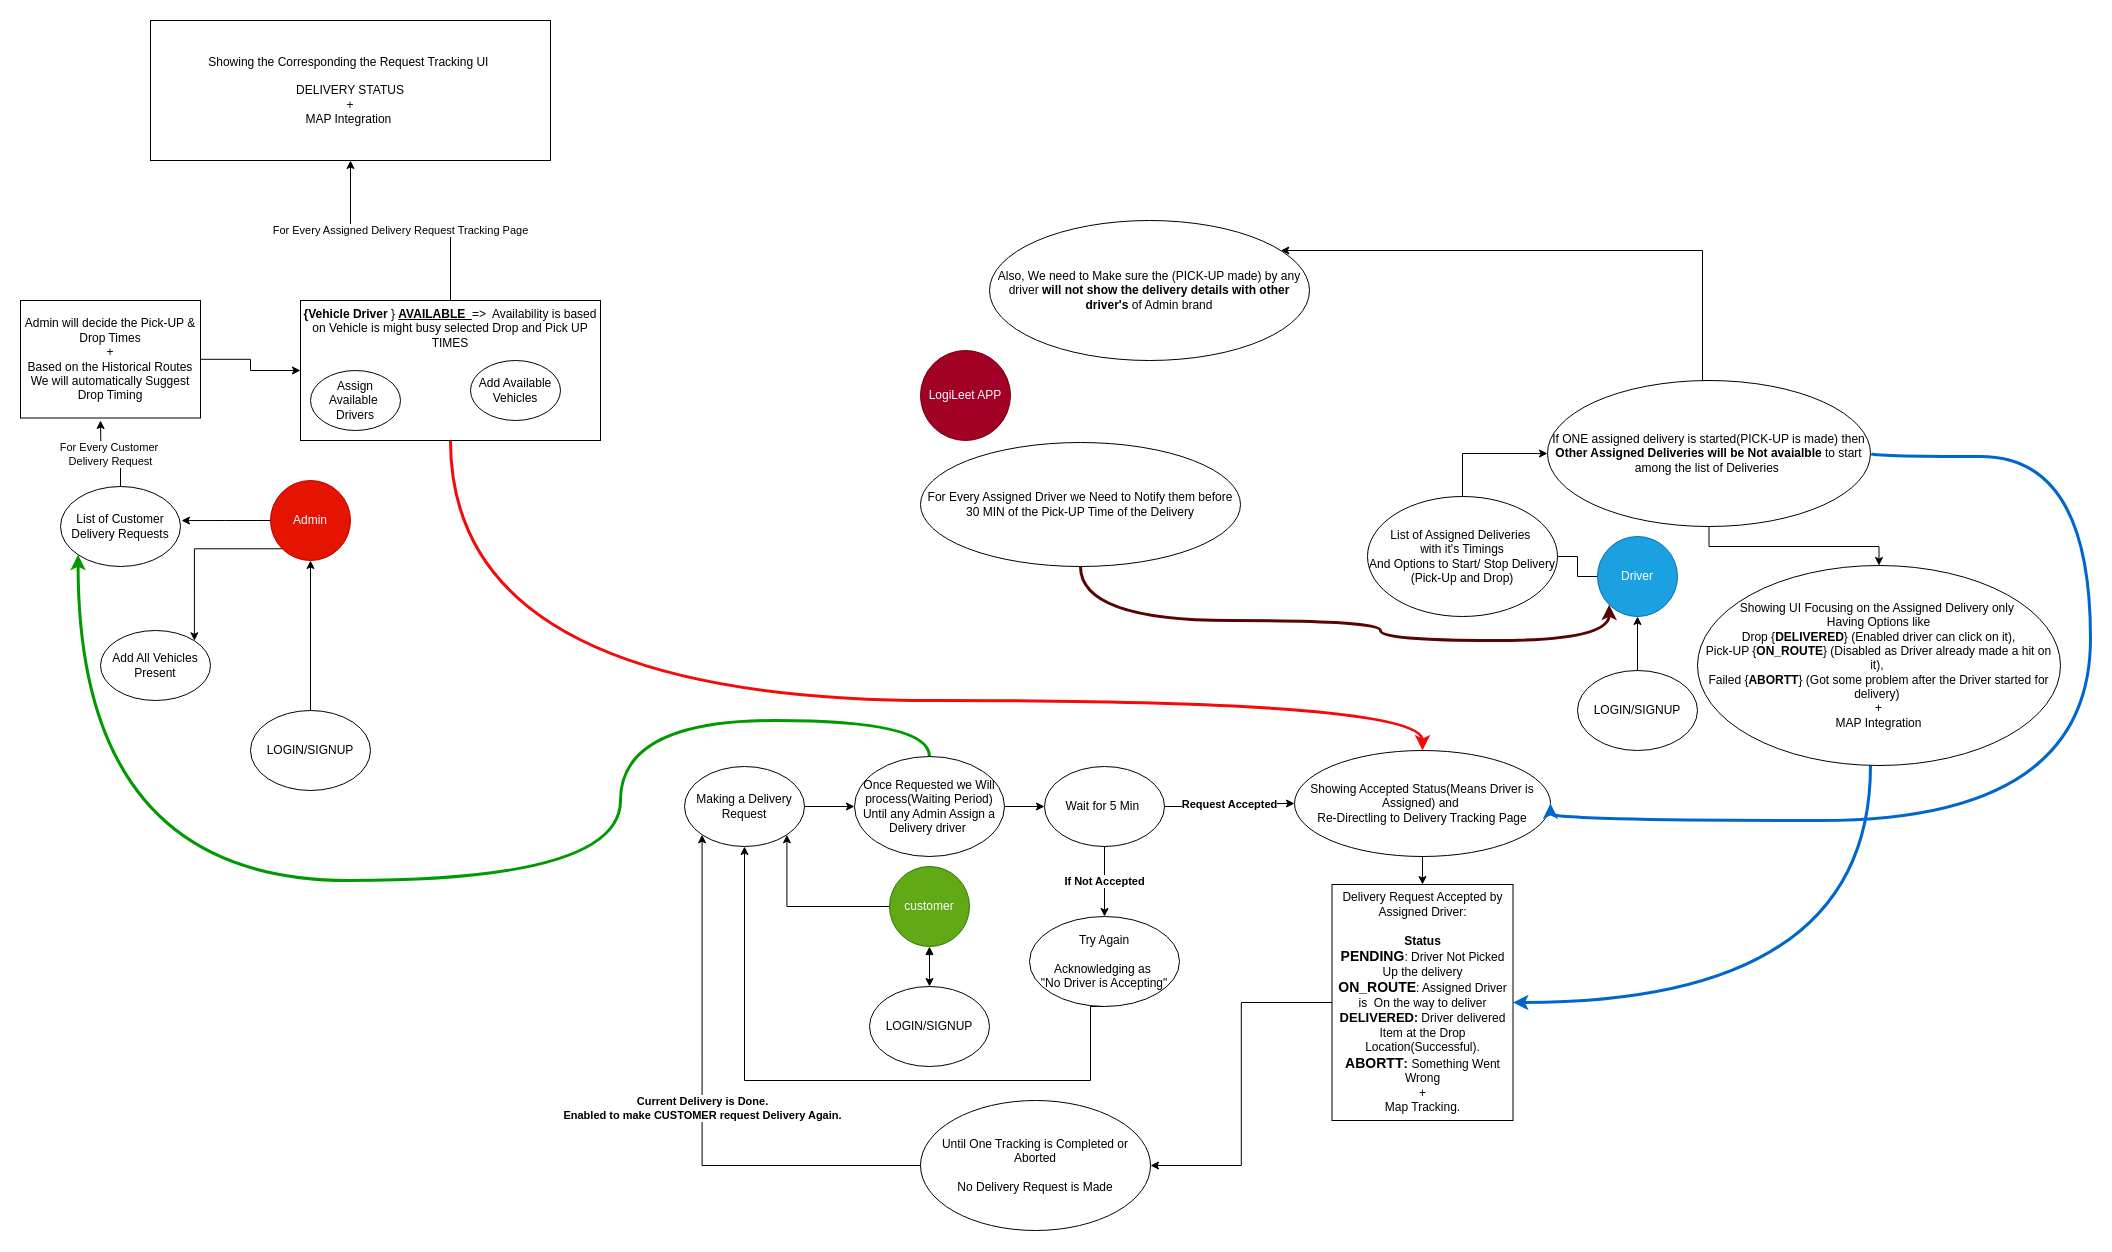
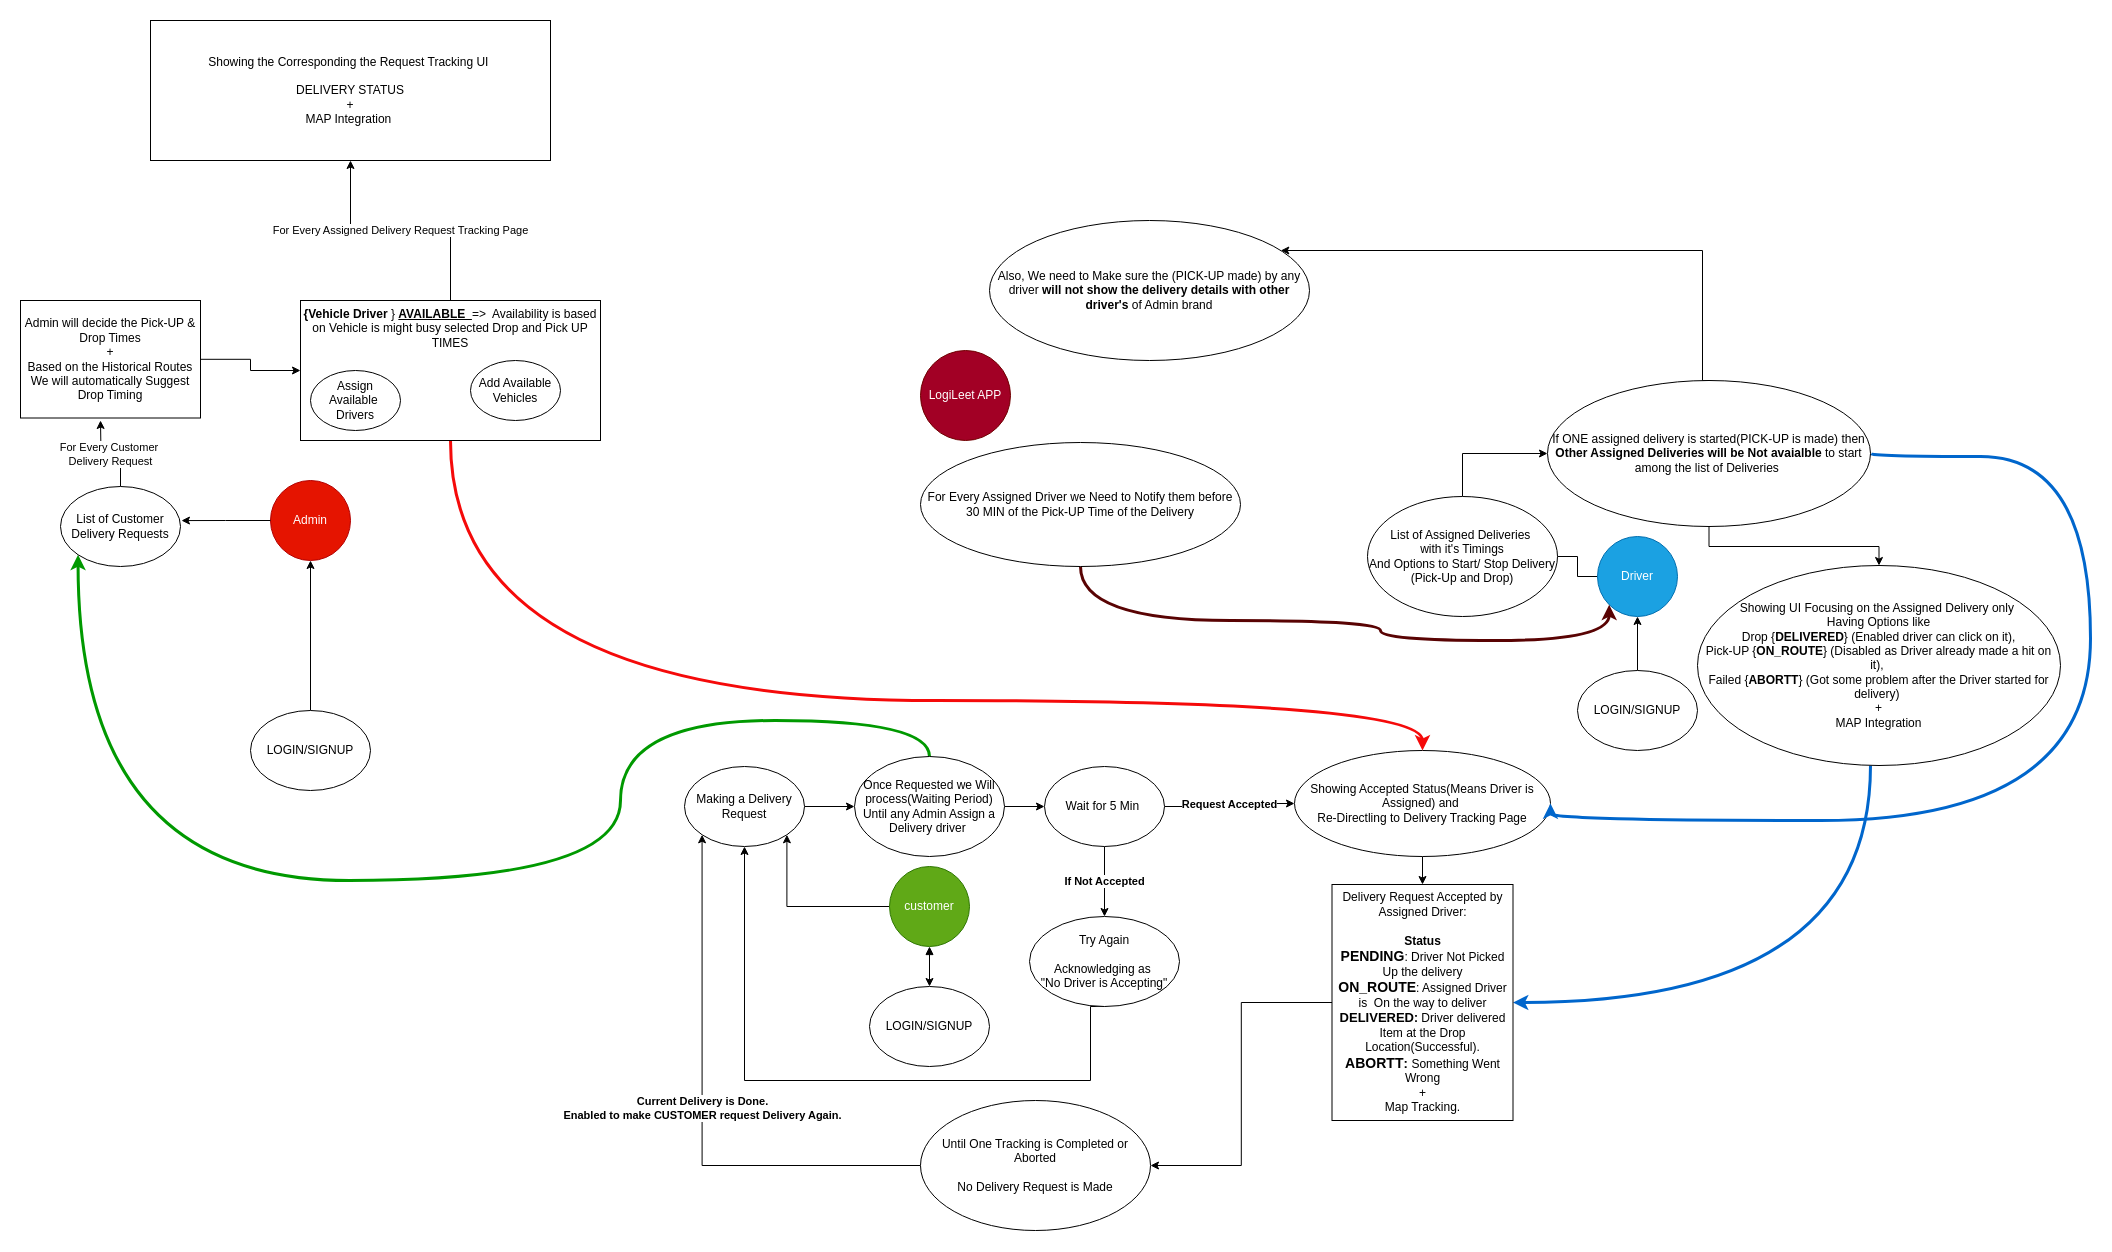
(195, 549) -> none
(156, 666) -> none
